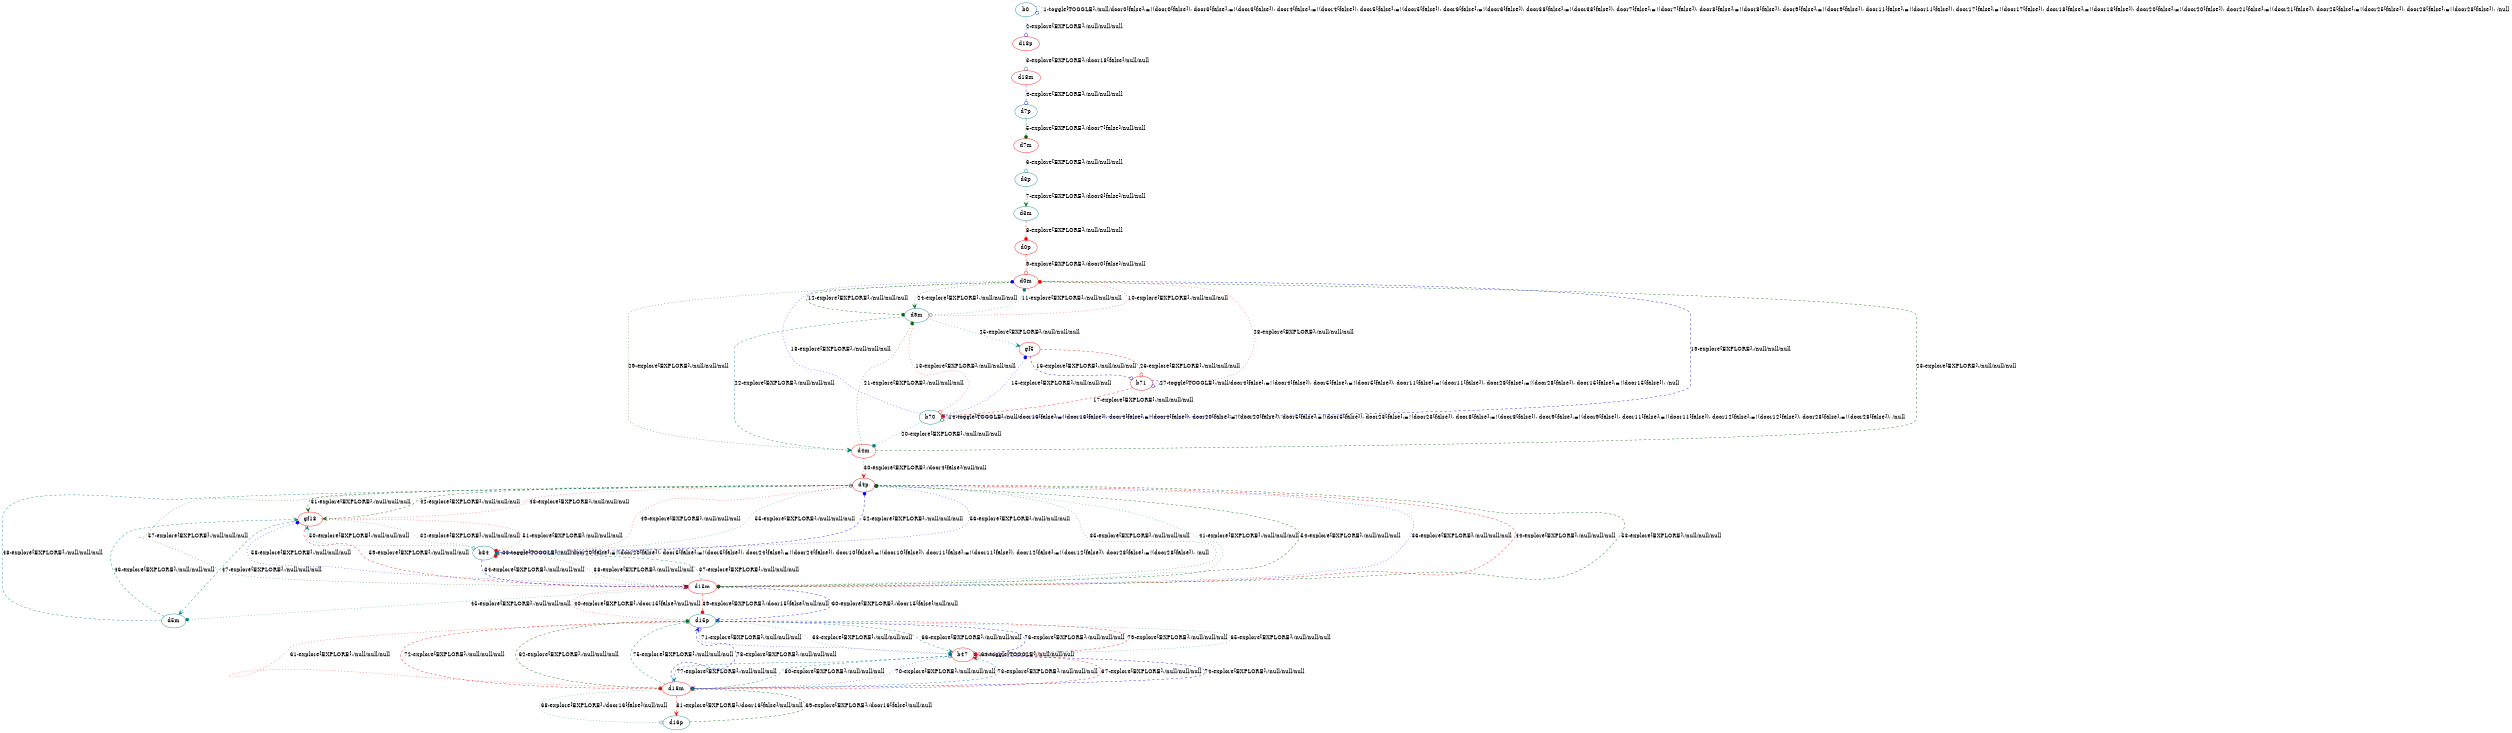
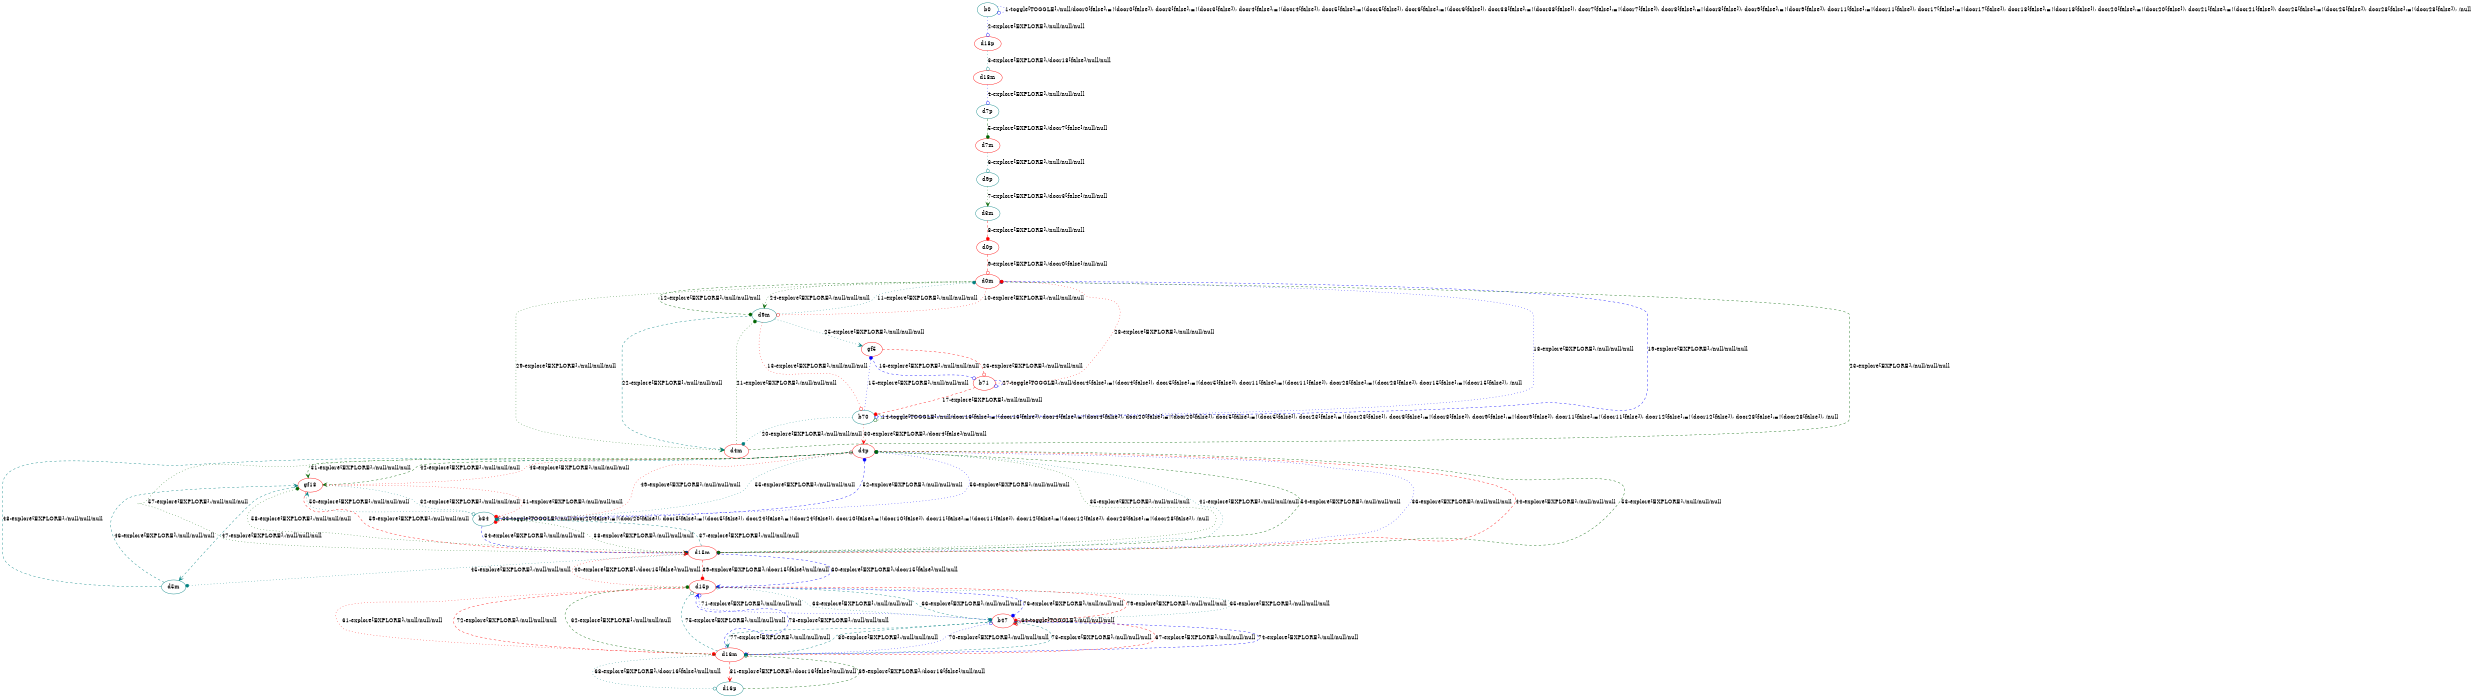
(1026, 93) -> (988, 93)
(1026, 180) -> (988, 180)
(864, 466) -> (864, 432)
(410, 574) -> (410, 540)
(702, 621) -> (702, 587)
